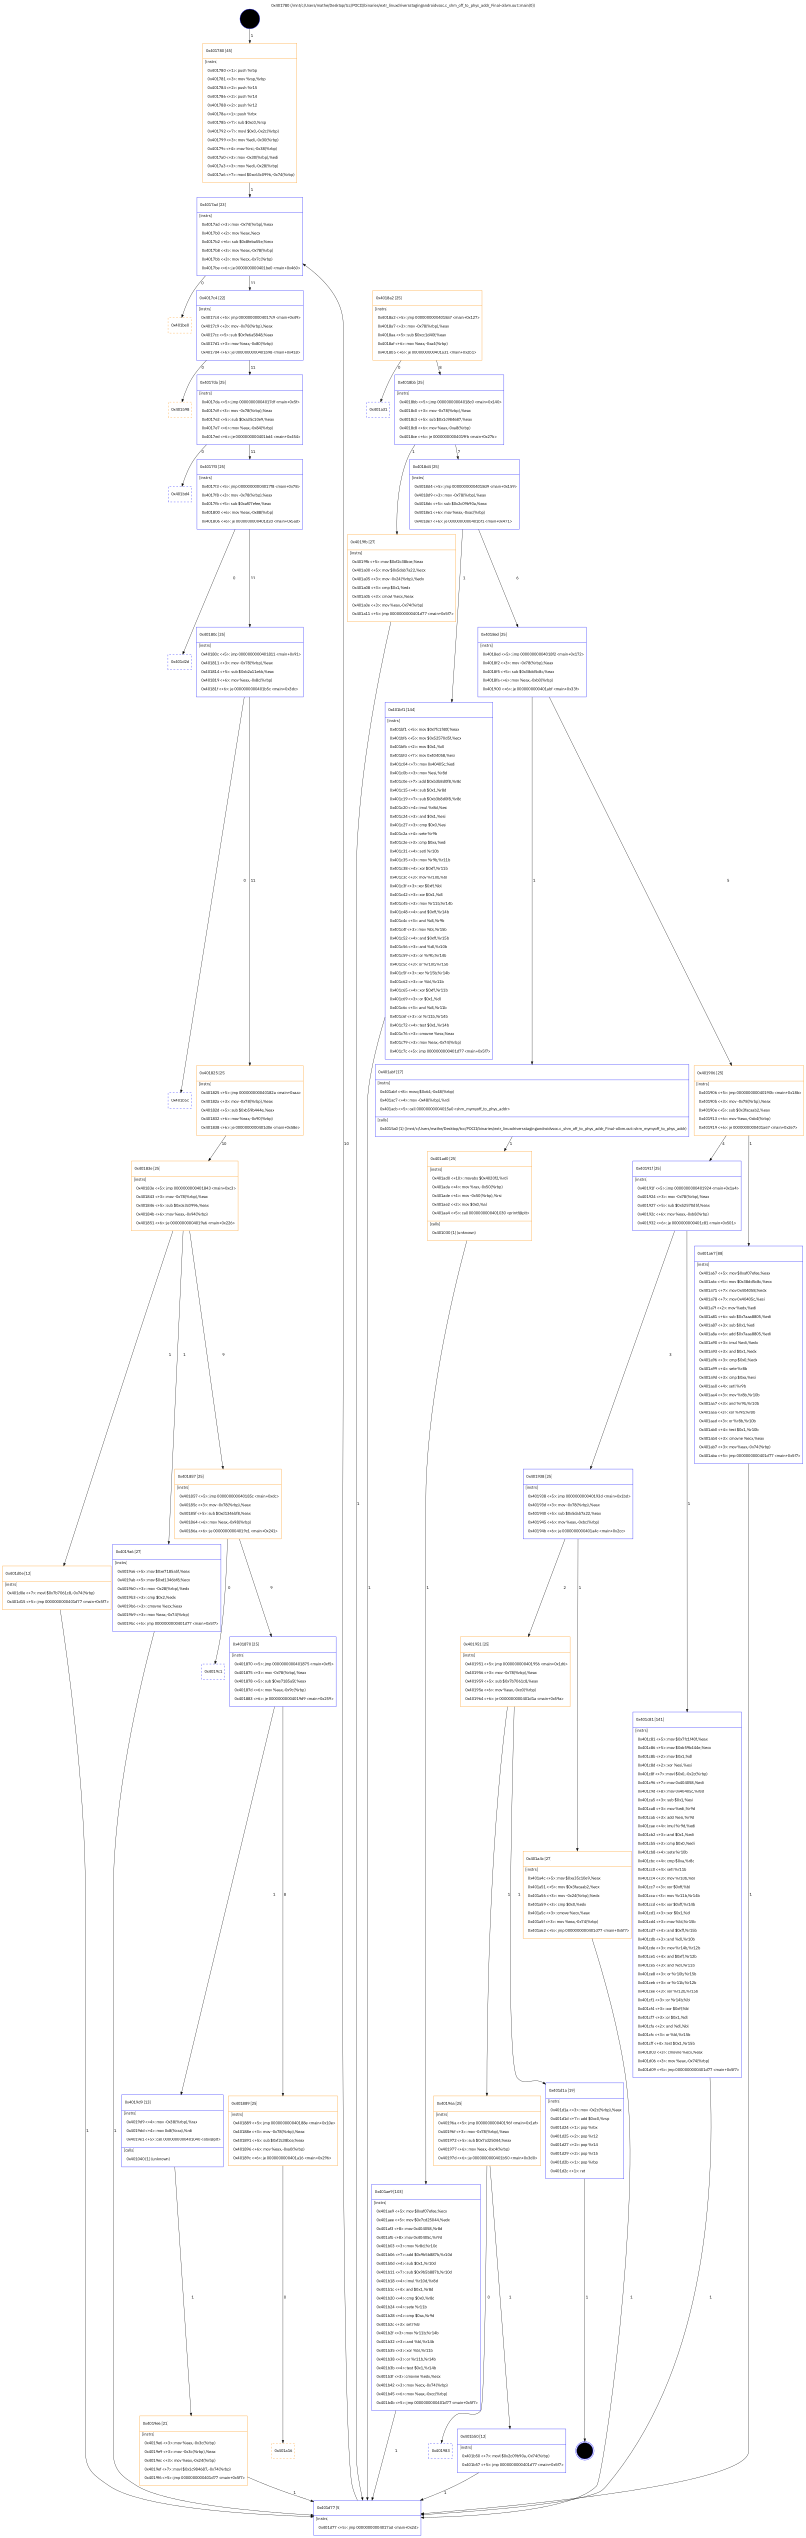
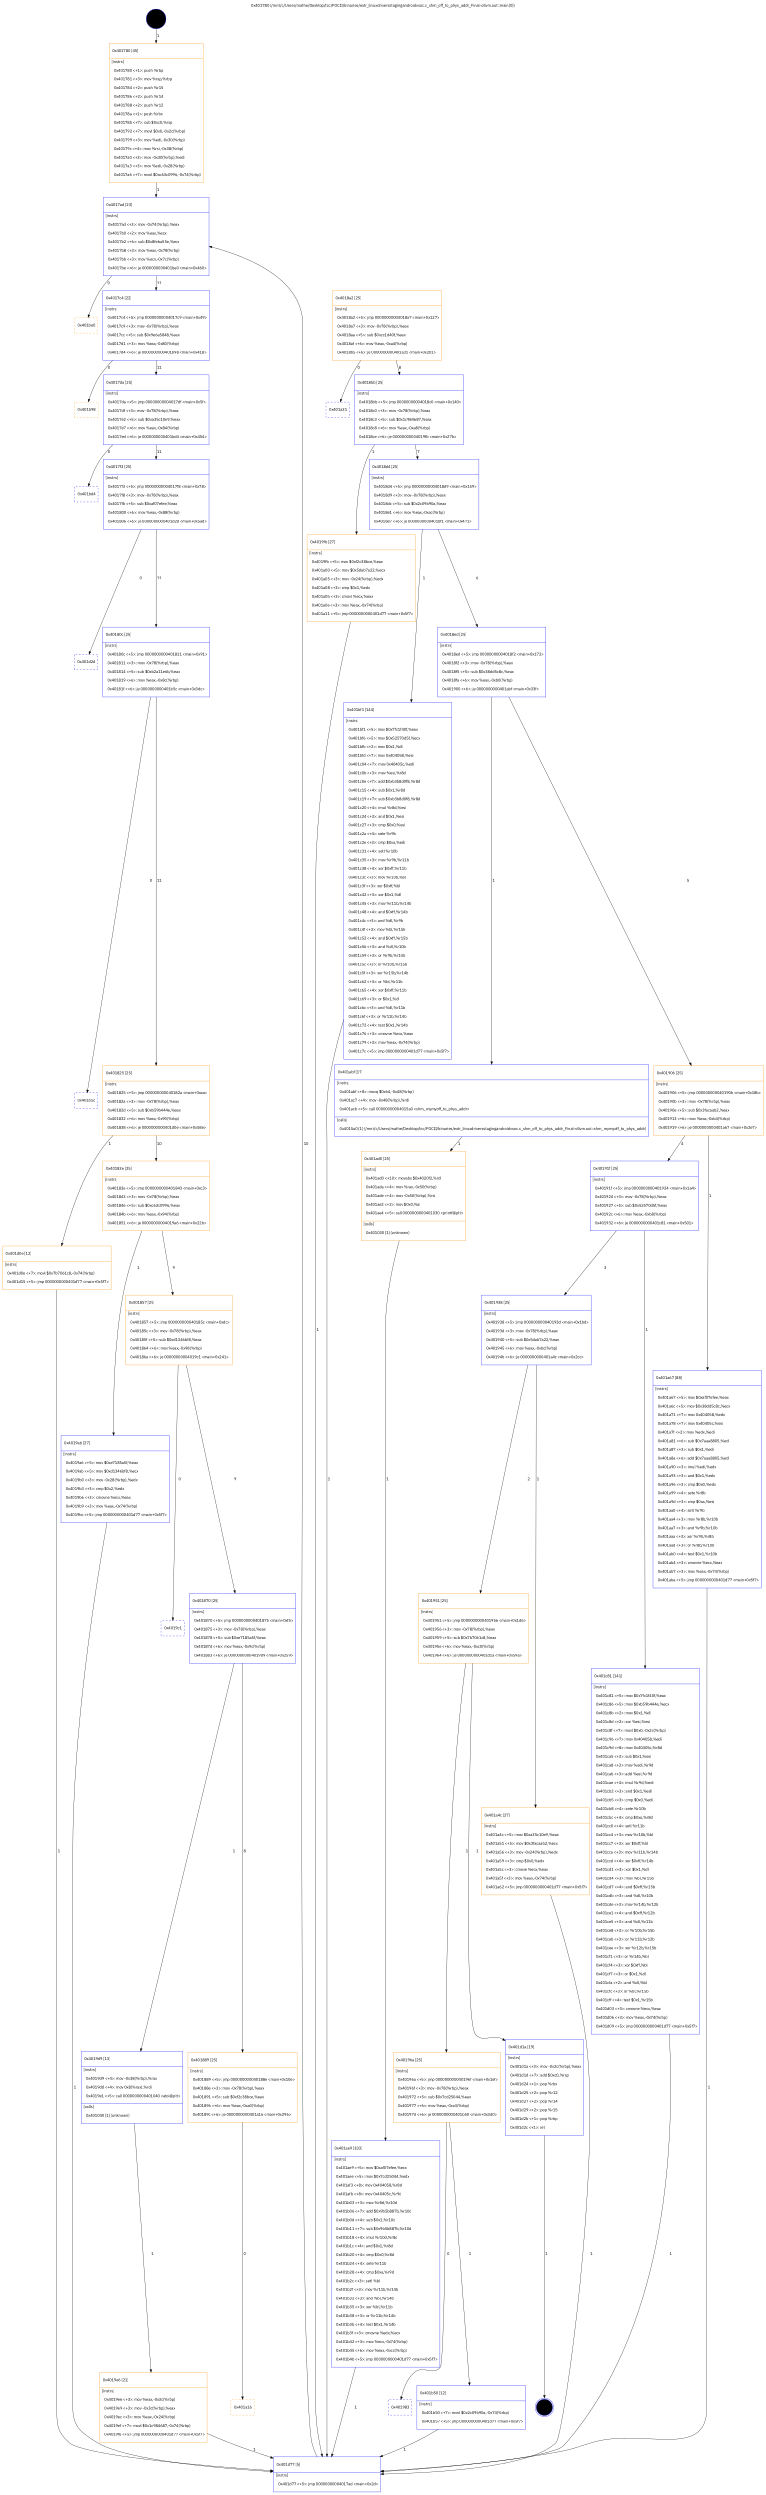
(118, 1397) -> (81, 1186)
